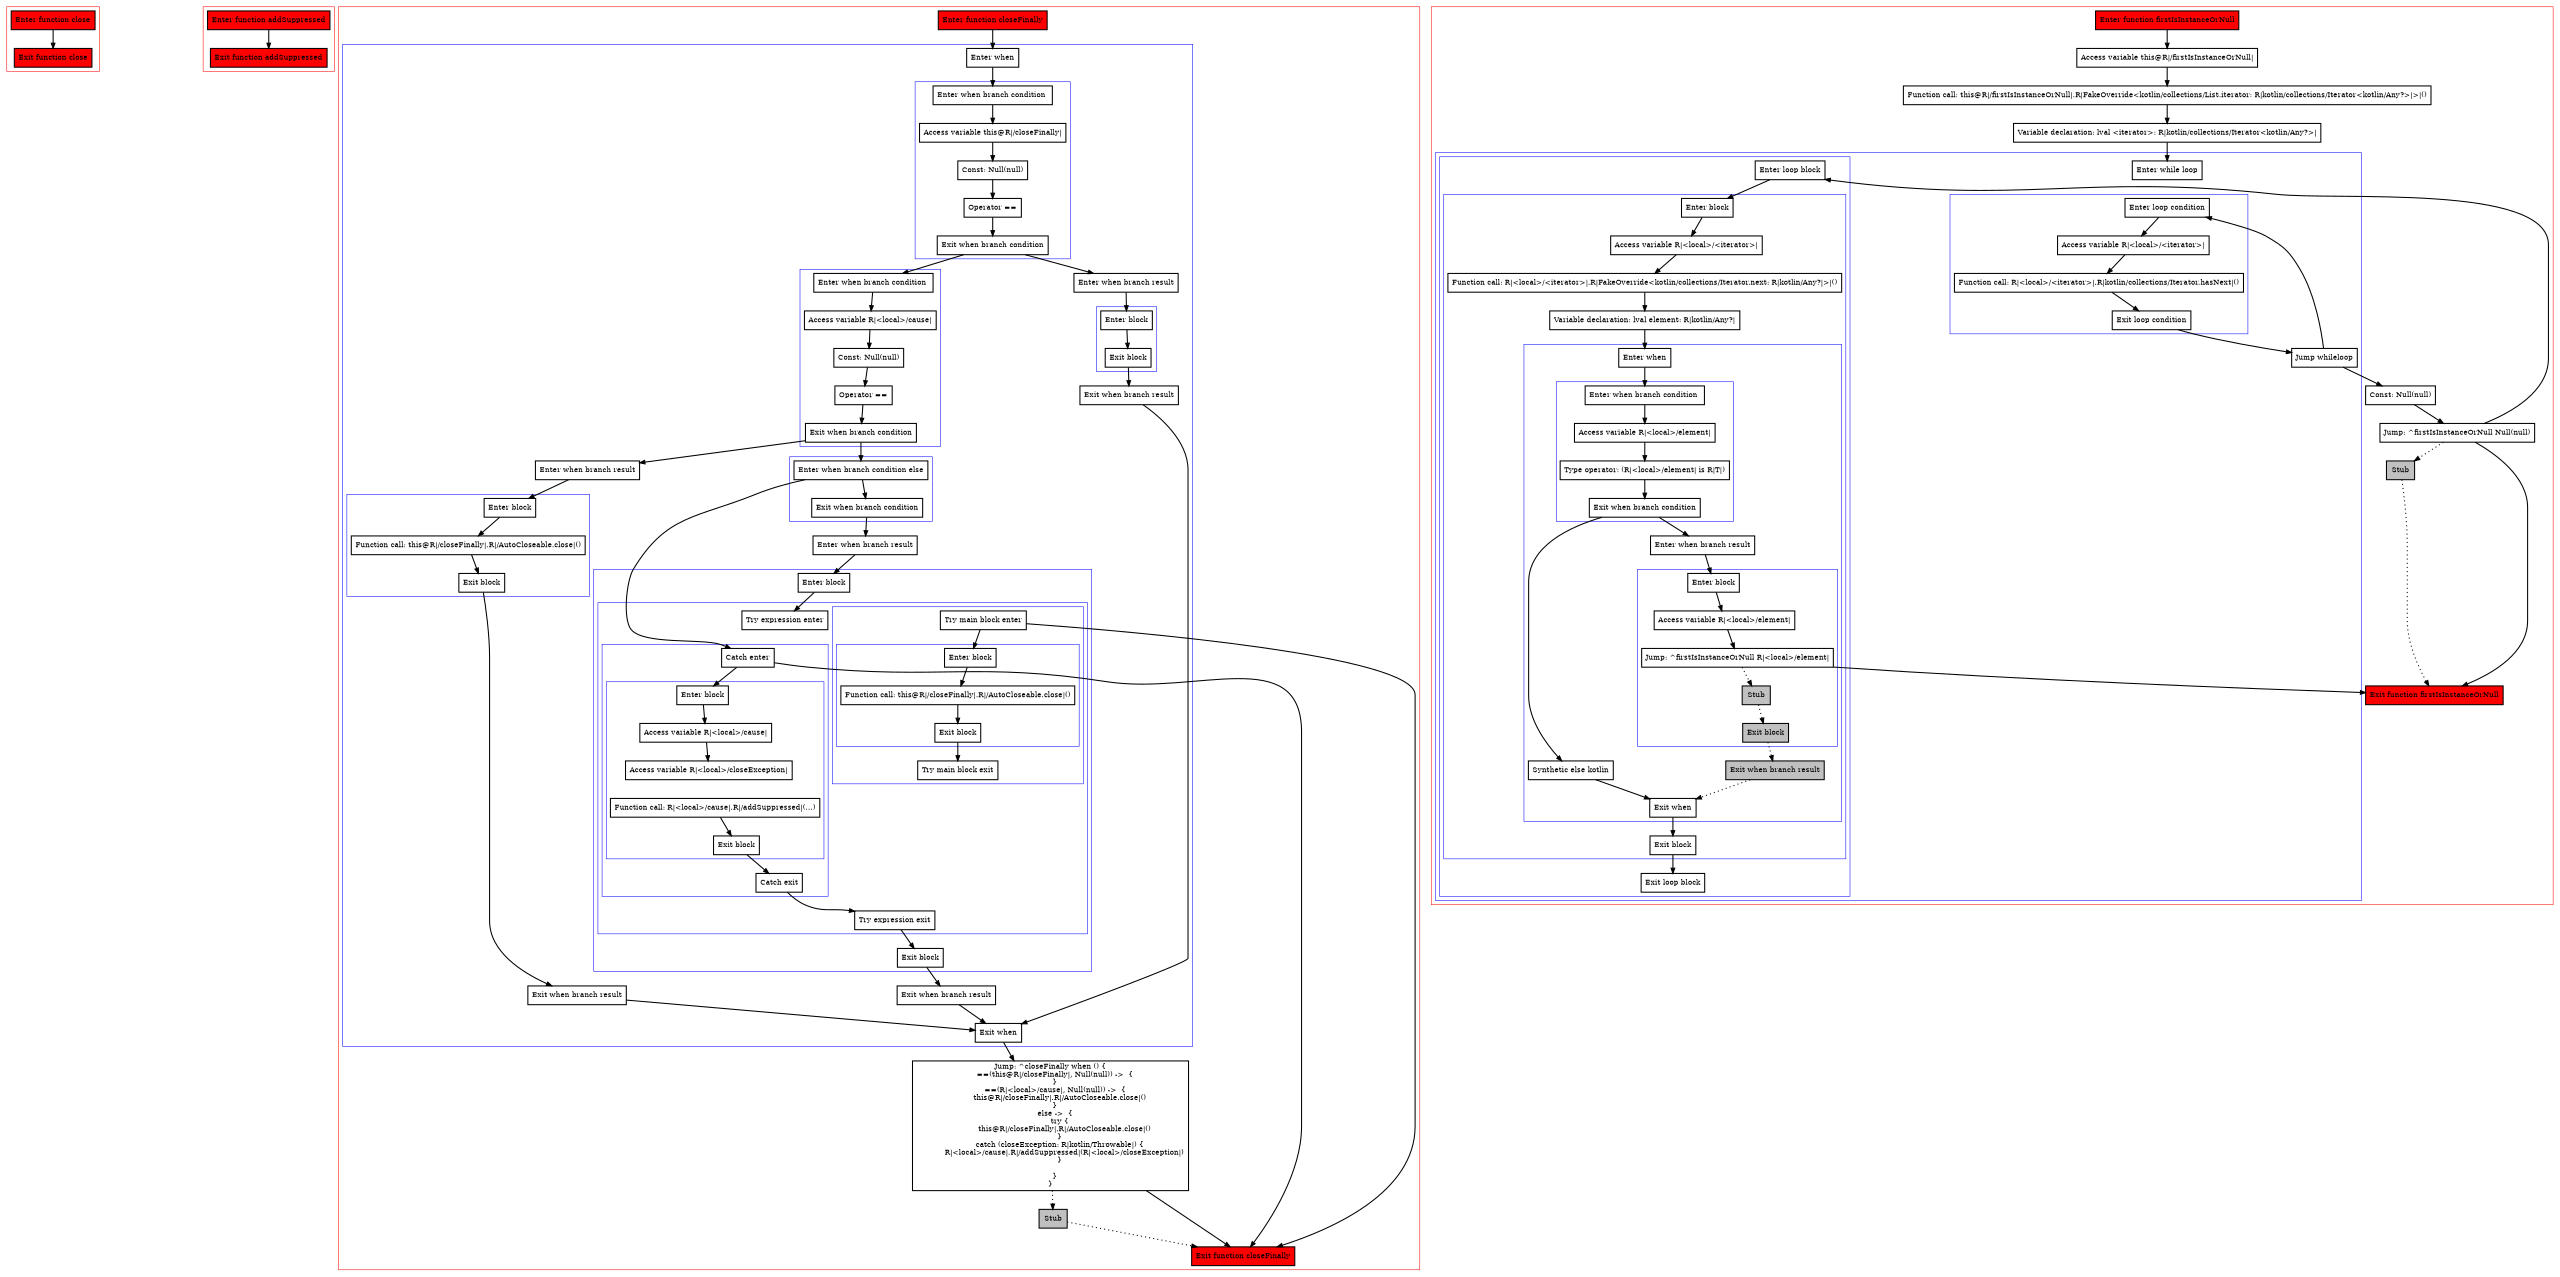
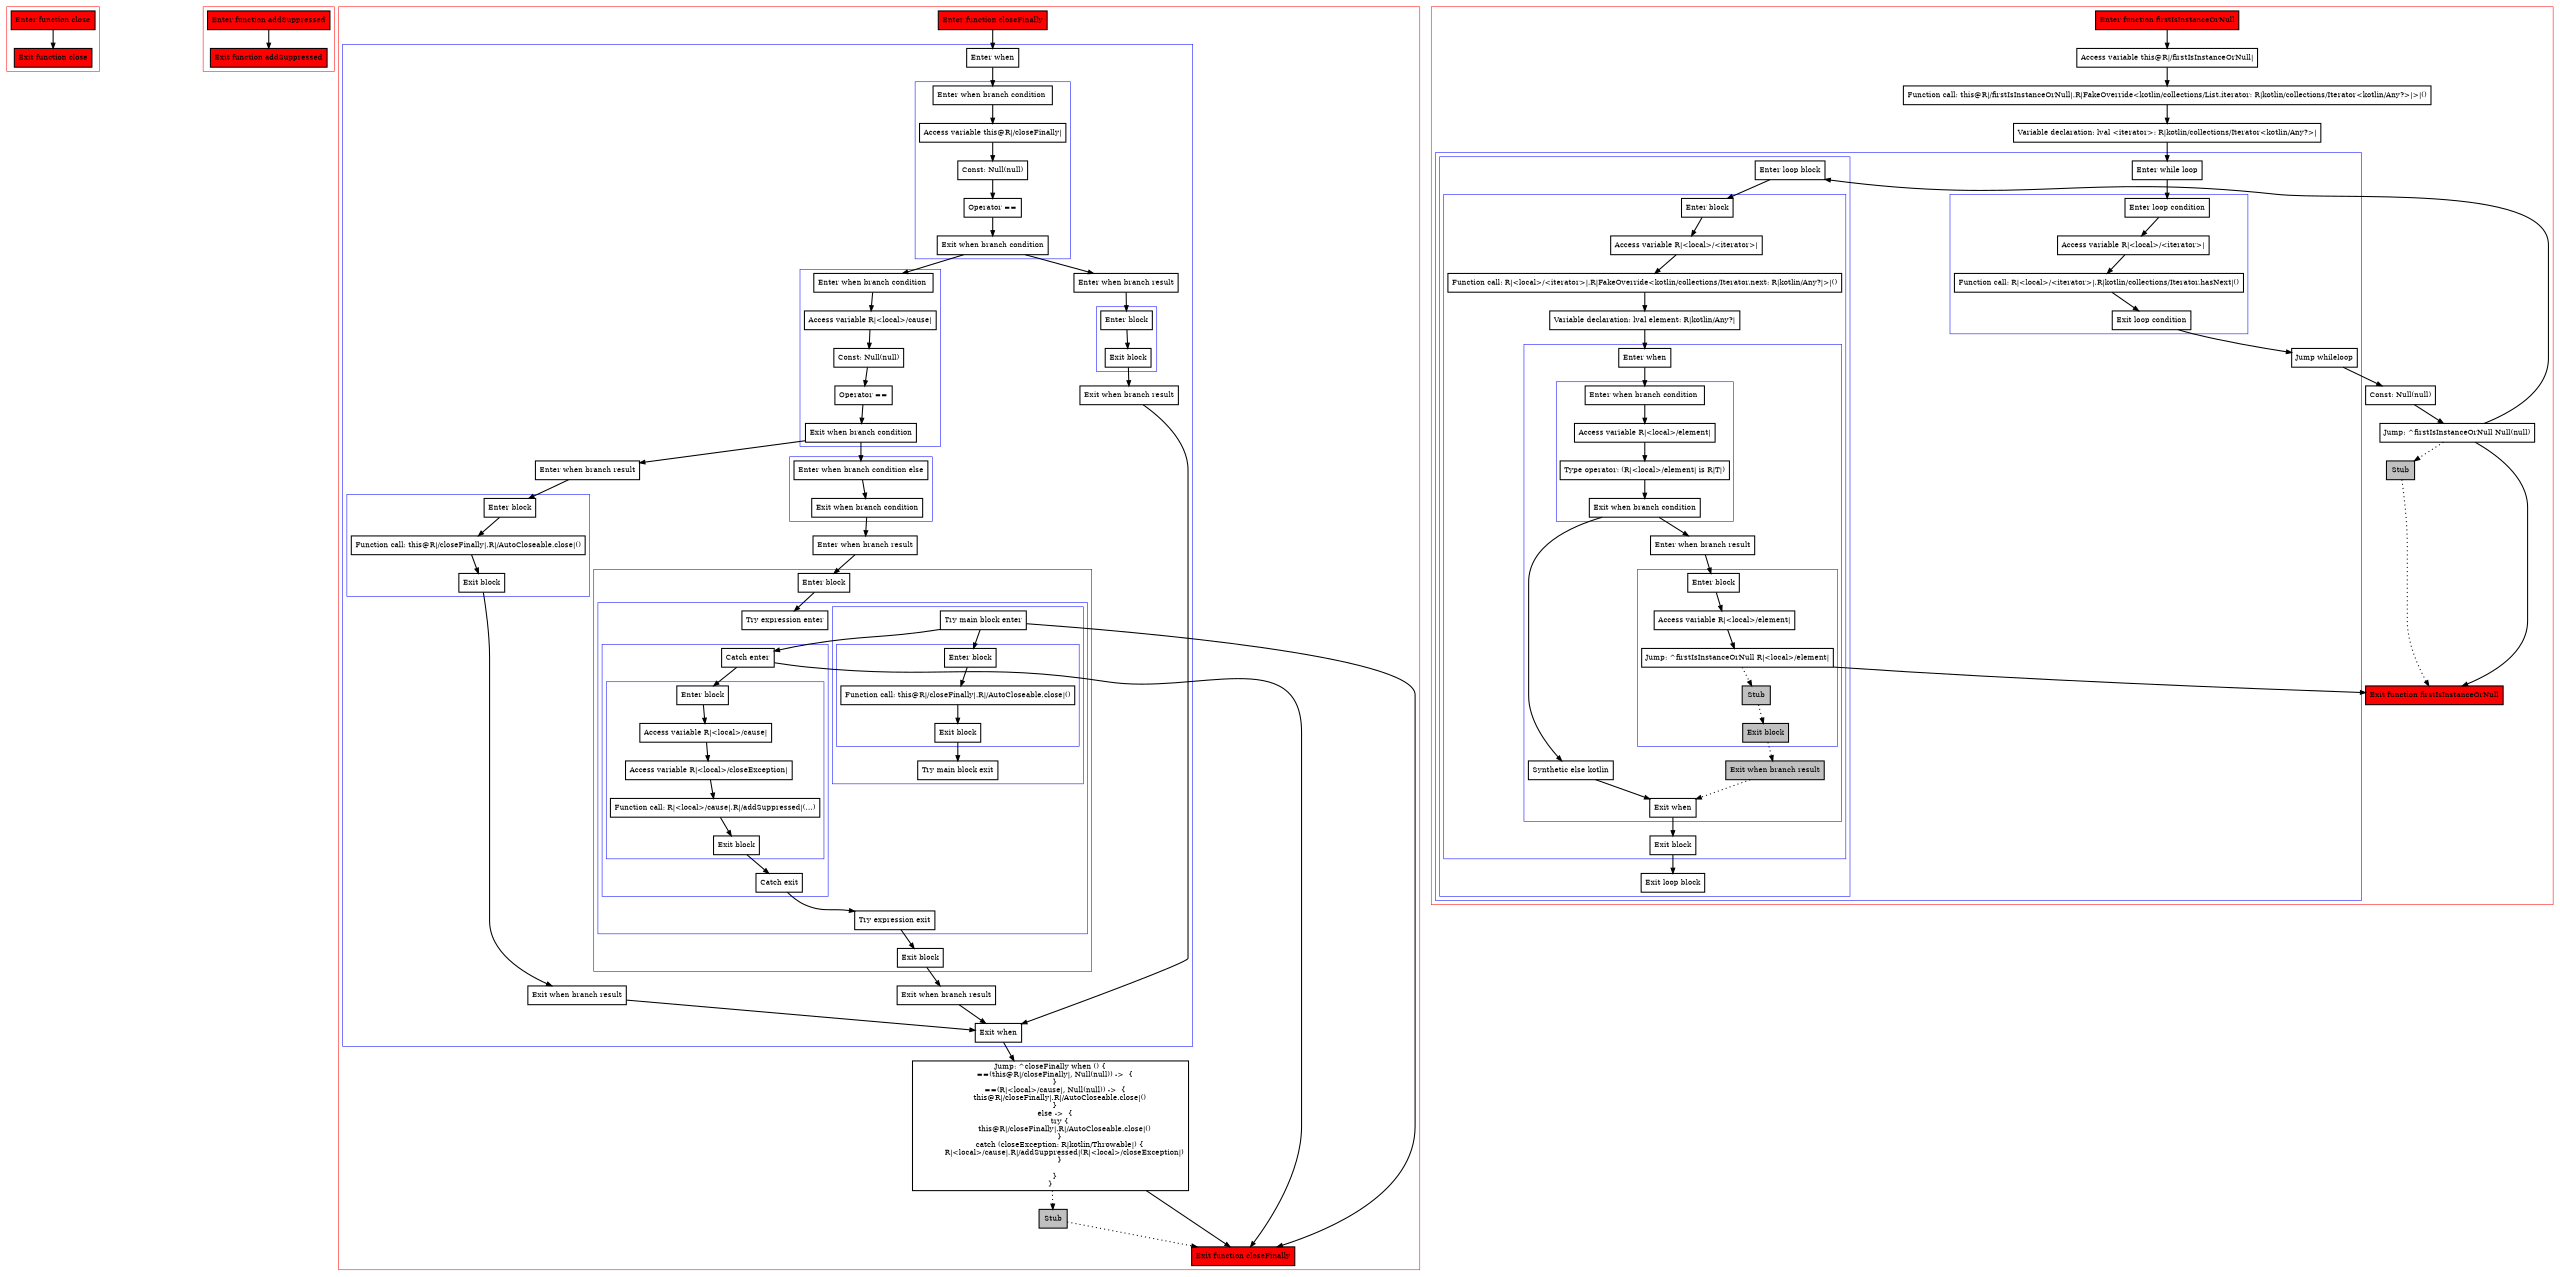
(2294, 260) -> (2167, 184)
(645, 553) -> (860, 638)
none -> (712, 787)
